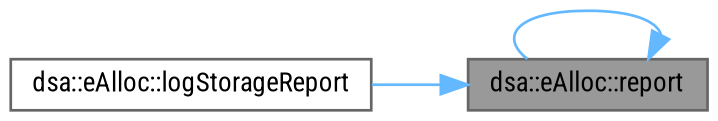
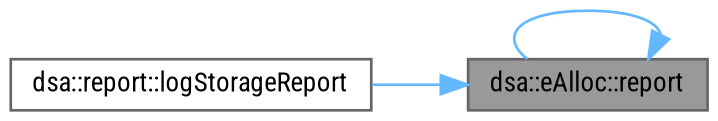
(191, 85) -> (191, 85)
